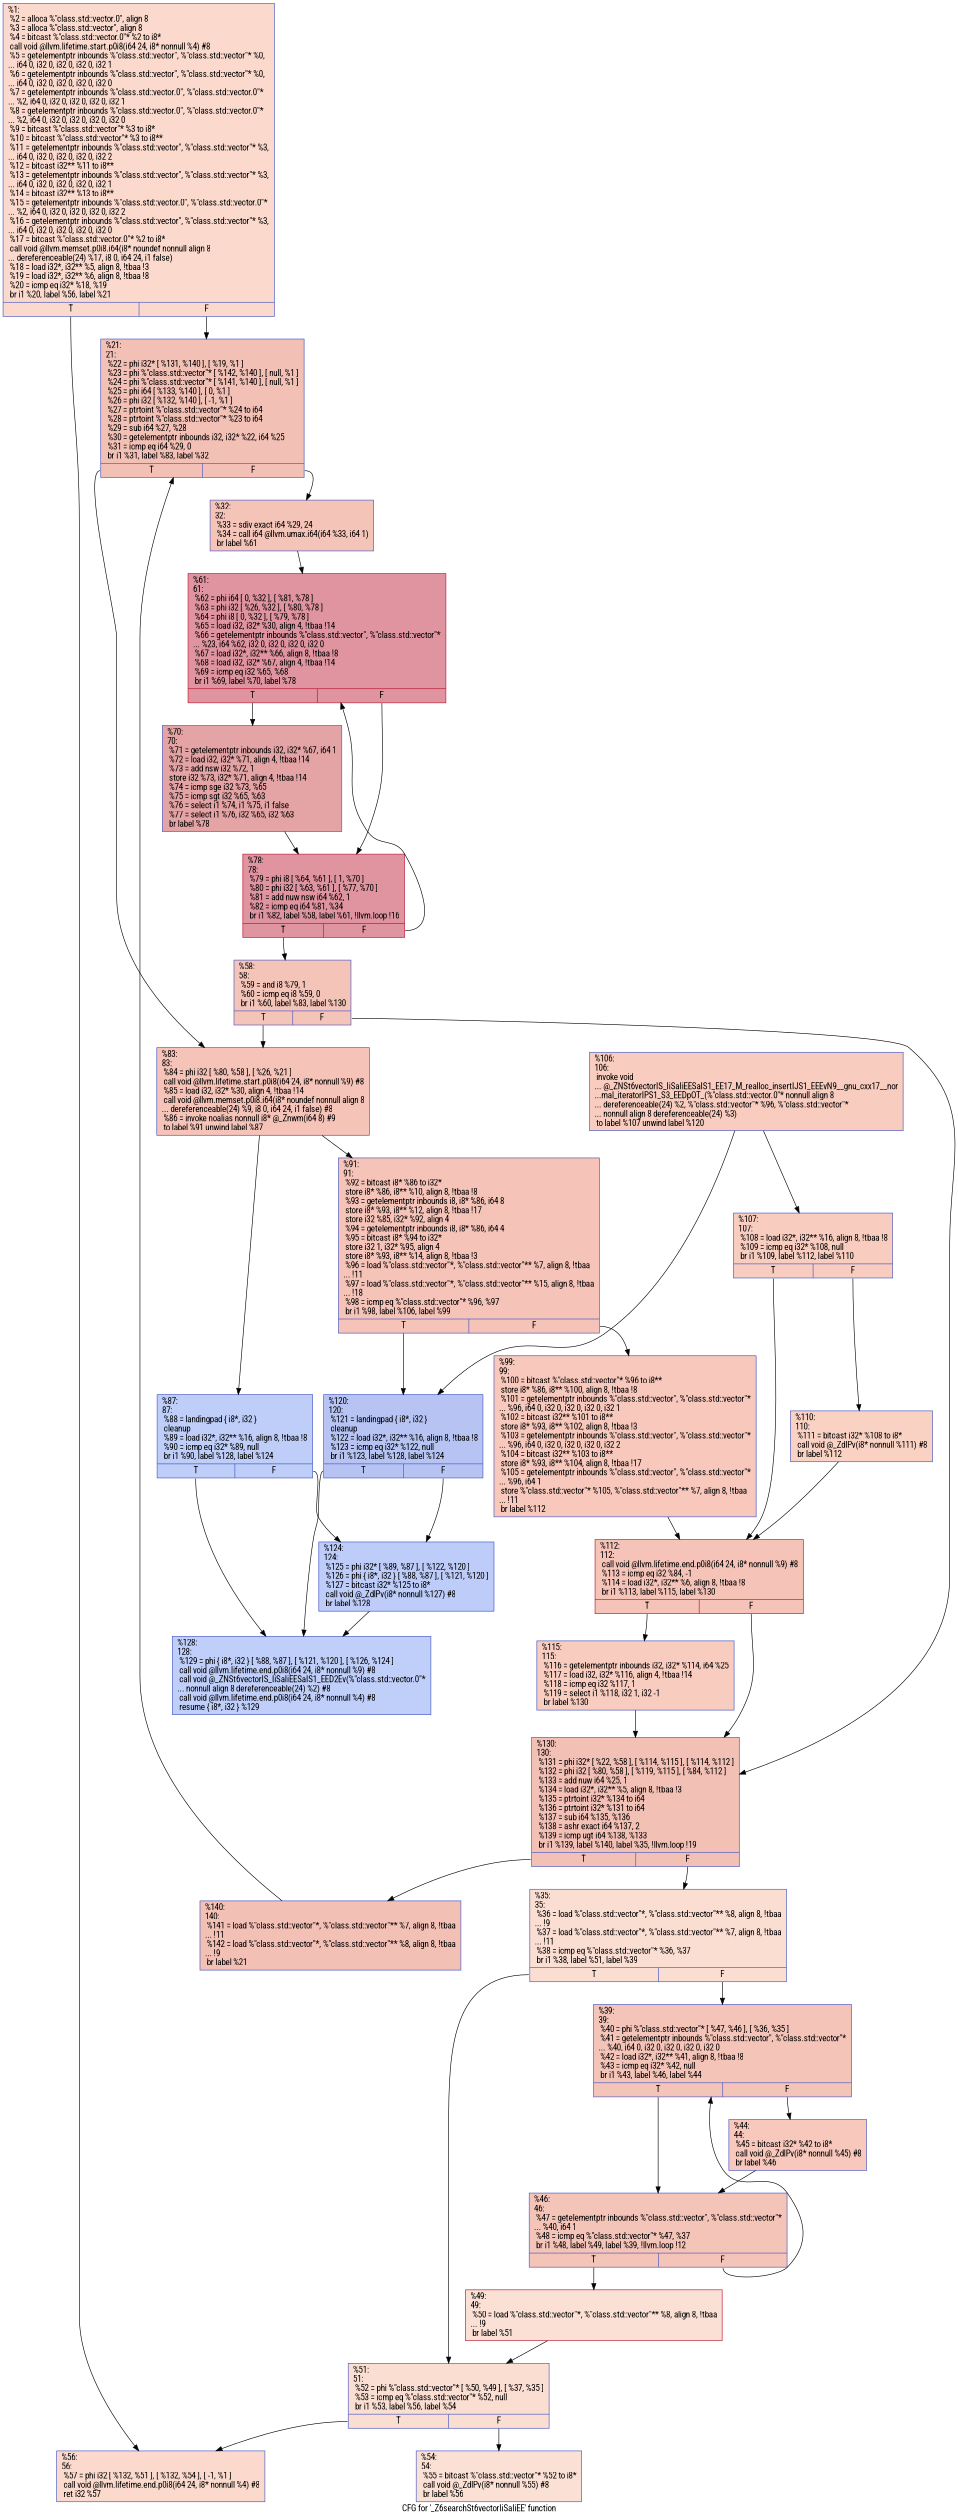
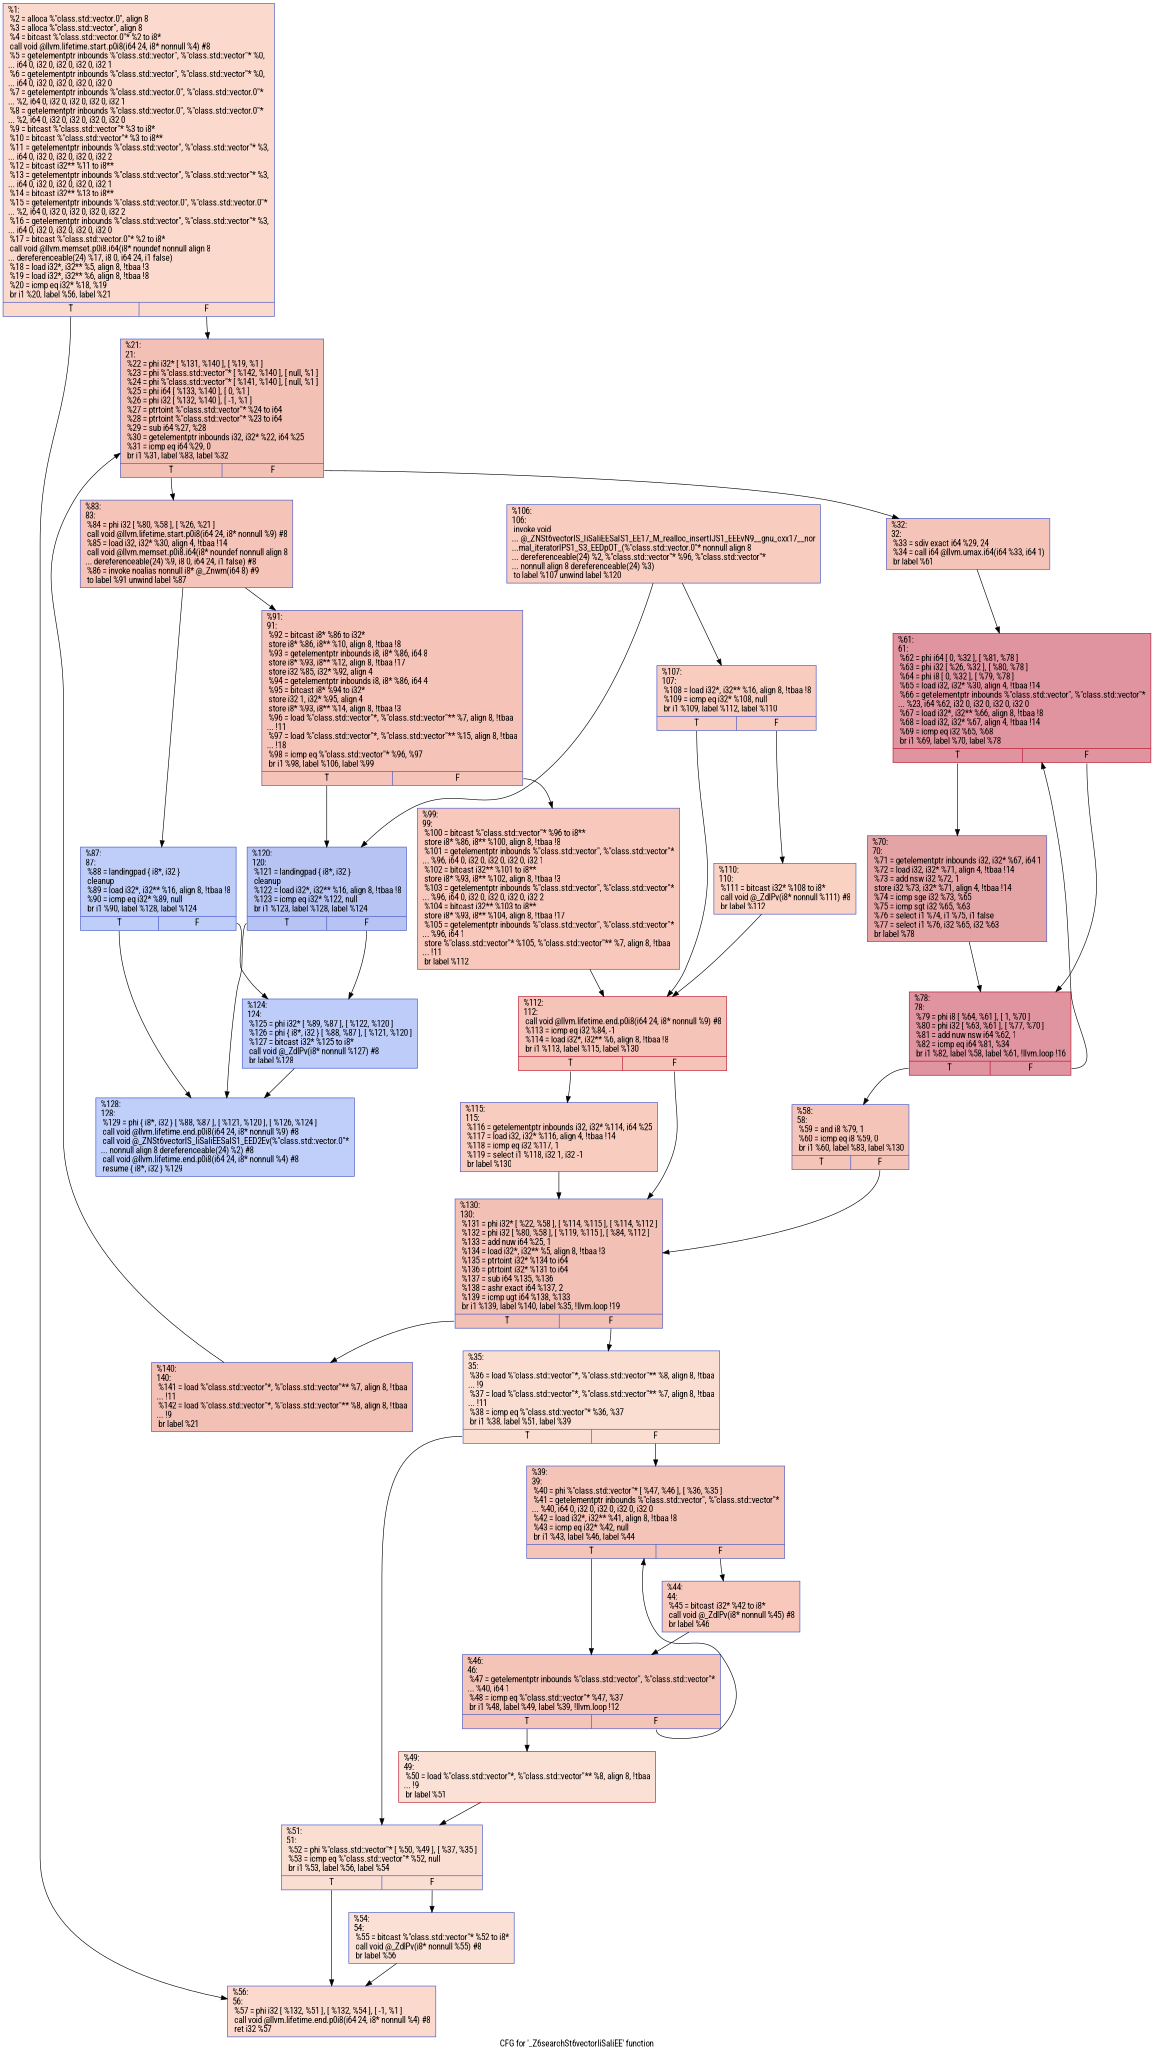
(263, 1033) -> none
none -> (384, 1973)
